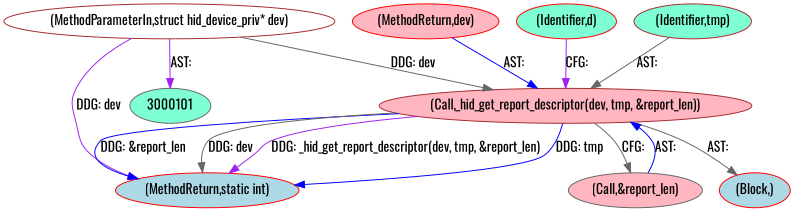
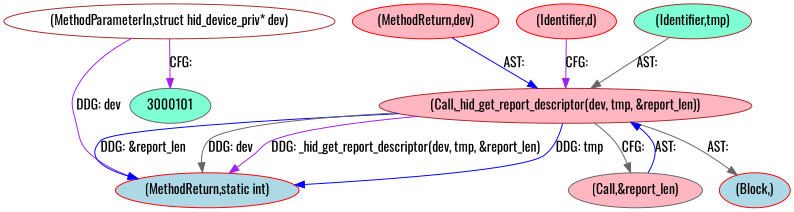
(566, 21) -> (566, 21)
(362, 62) -> none
(183, 64) -> (183, 64)
